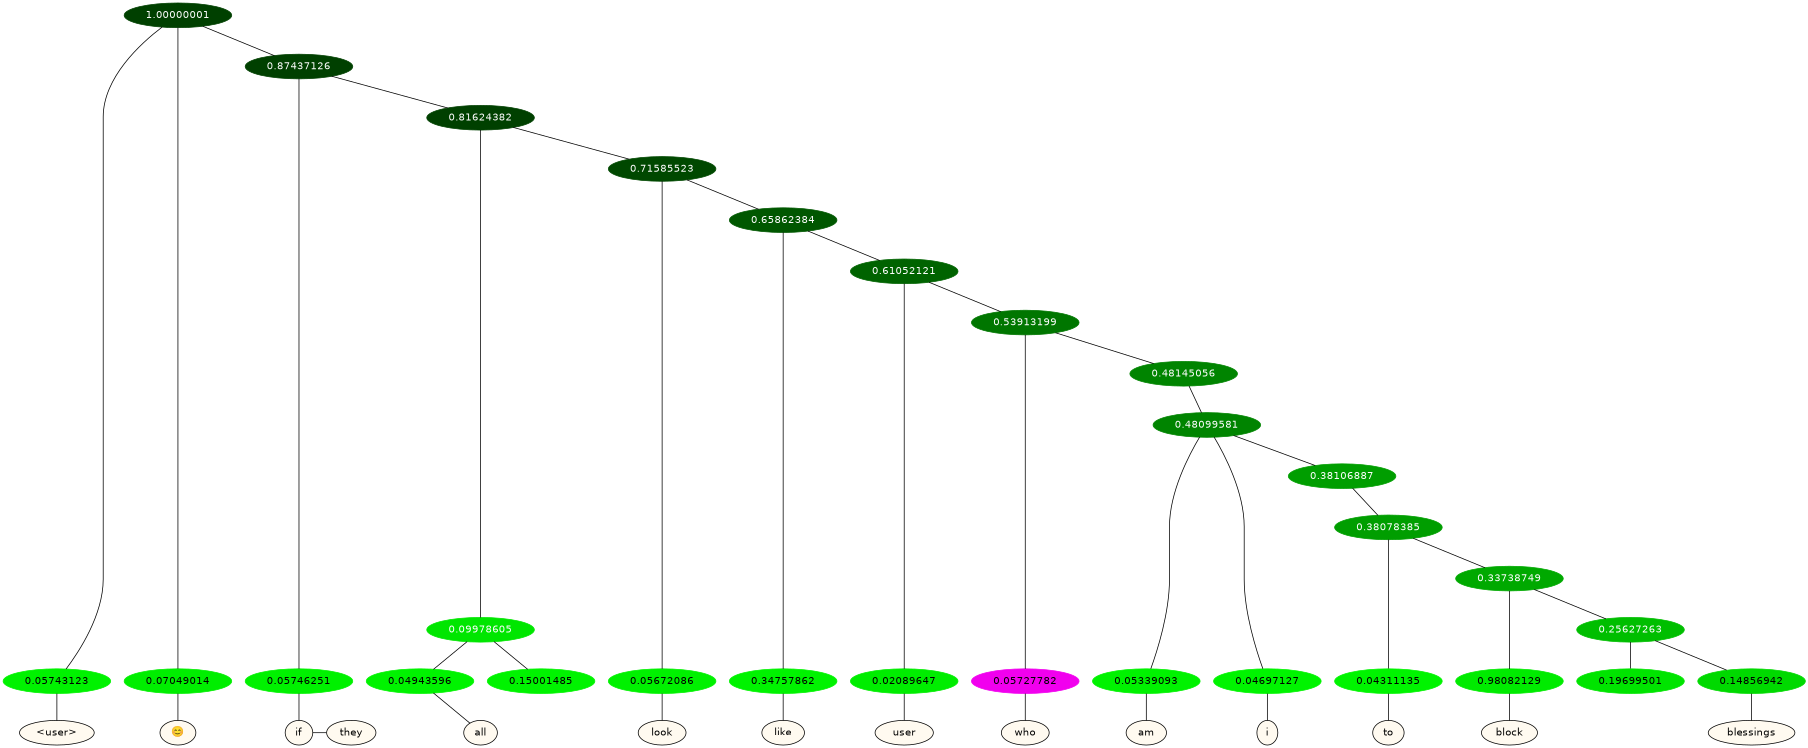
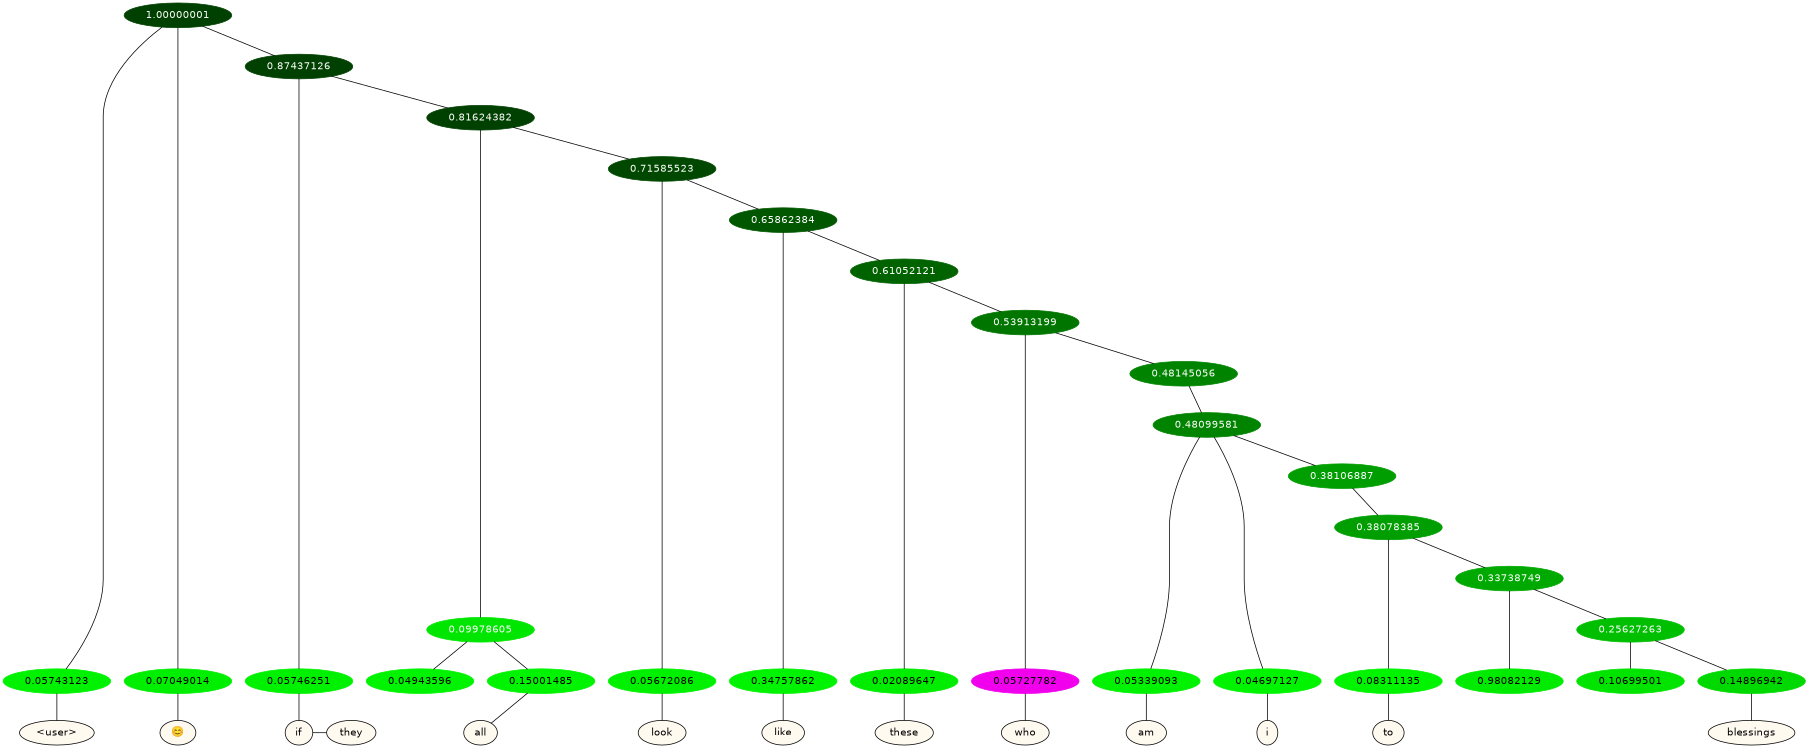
(1388, 681) -> (1388, 681)
(1631, 681) -> (1631, 681)
(1752, 681) -> (1752, 681)
(452, 708) -> (509, 708)
(904, 733) -> (904, 733)
(1509, 733) -> none
